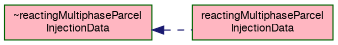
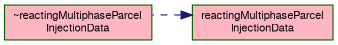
(178, 30) -> (167, 15)
